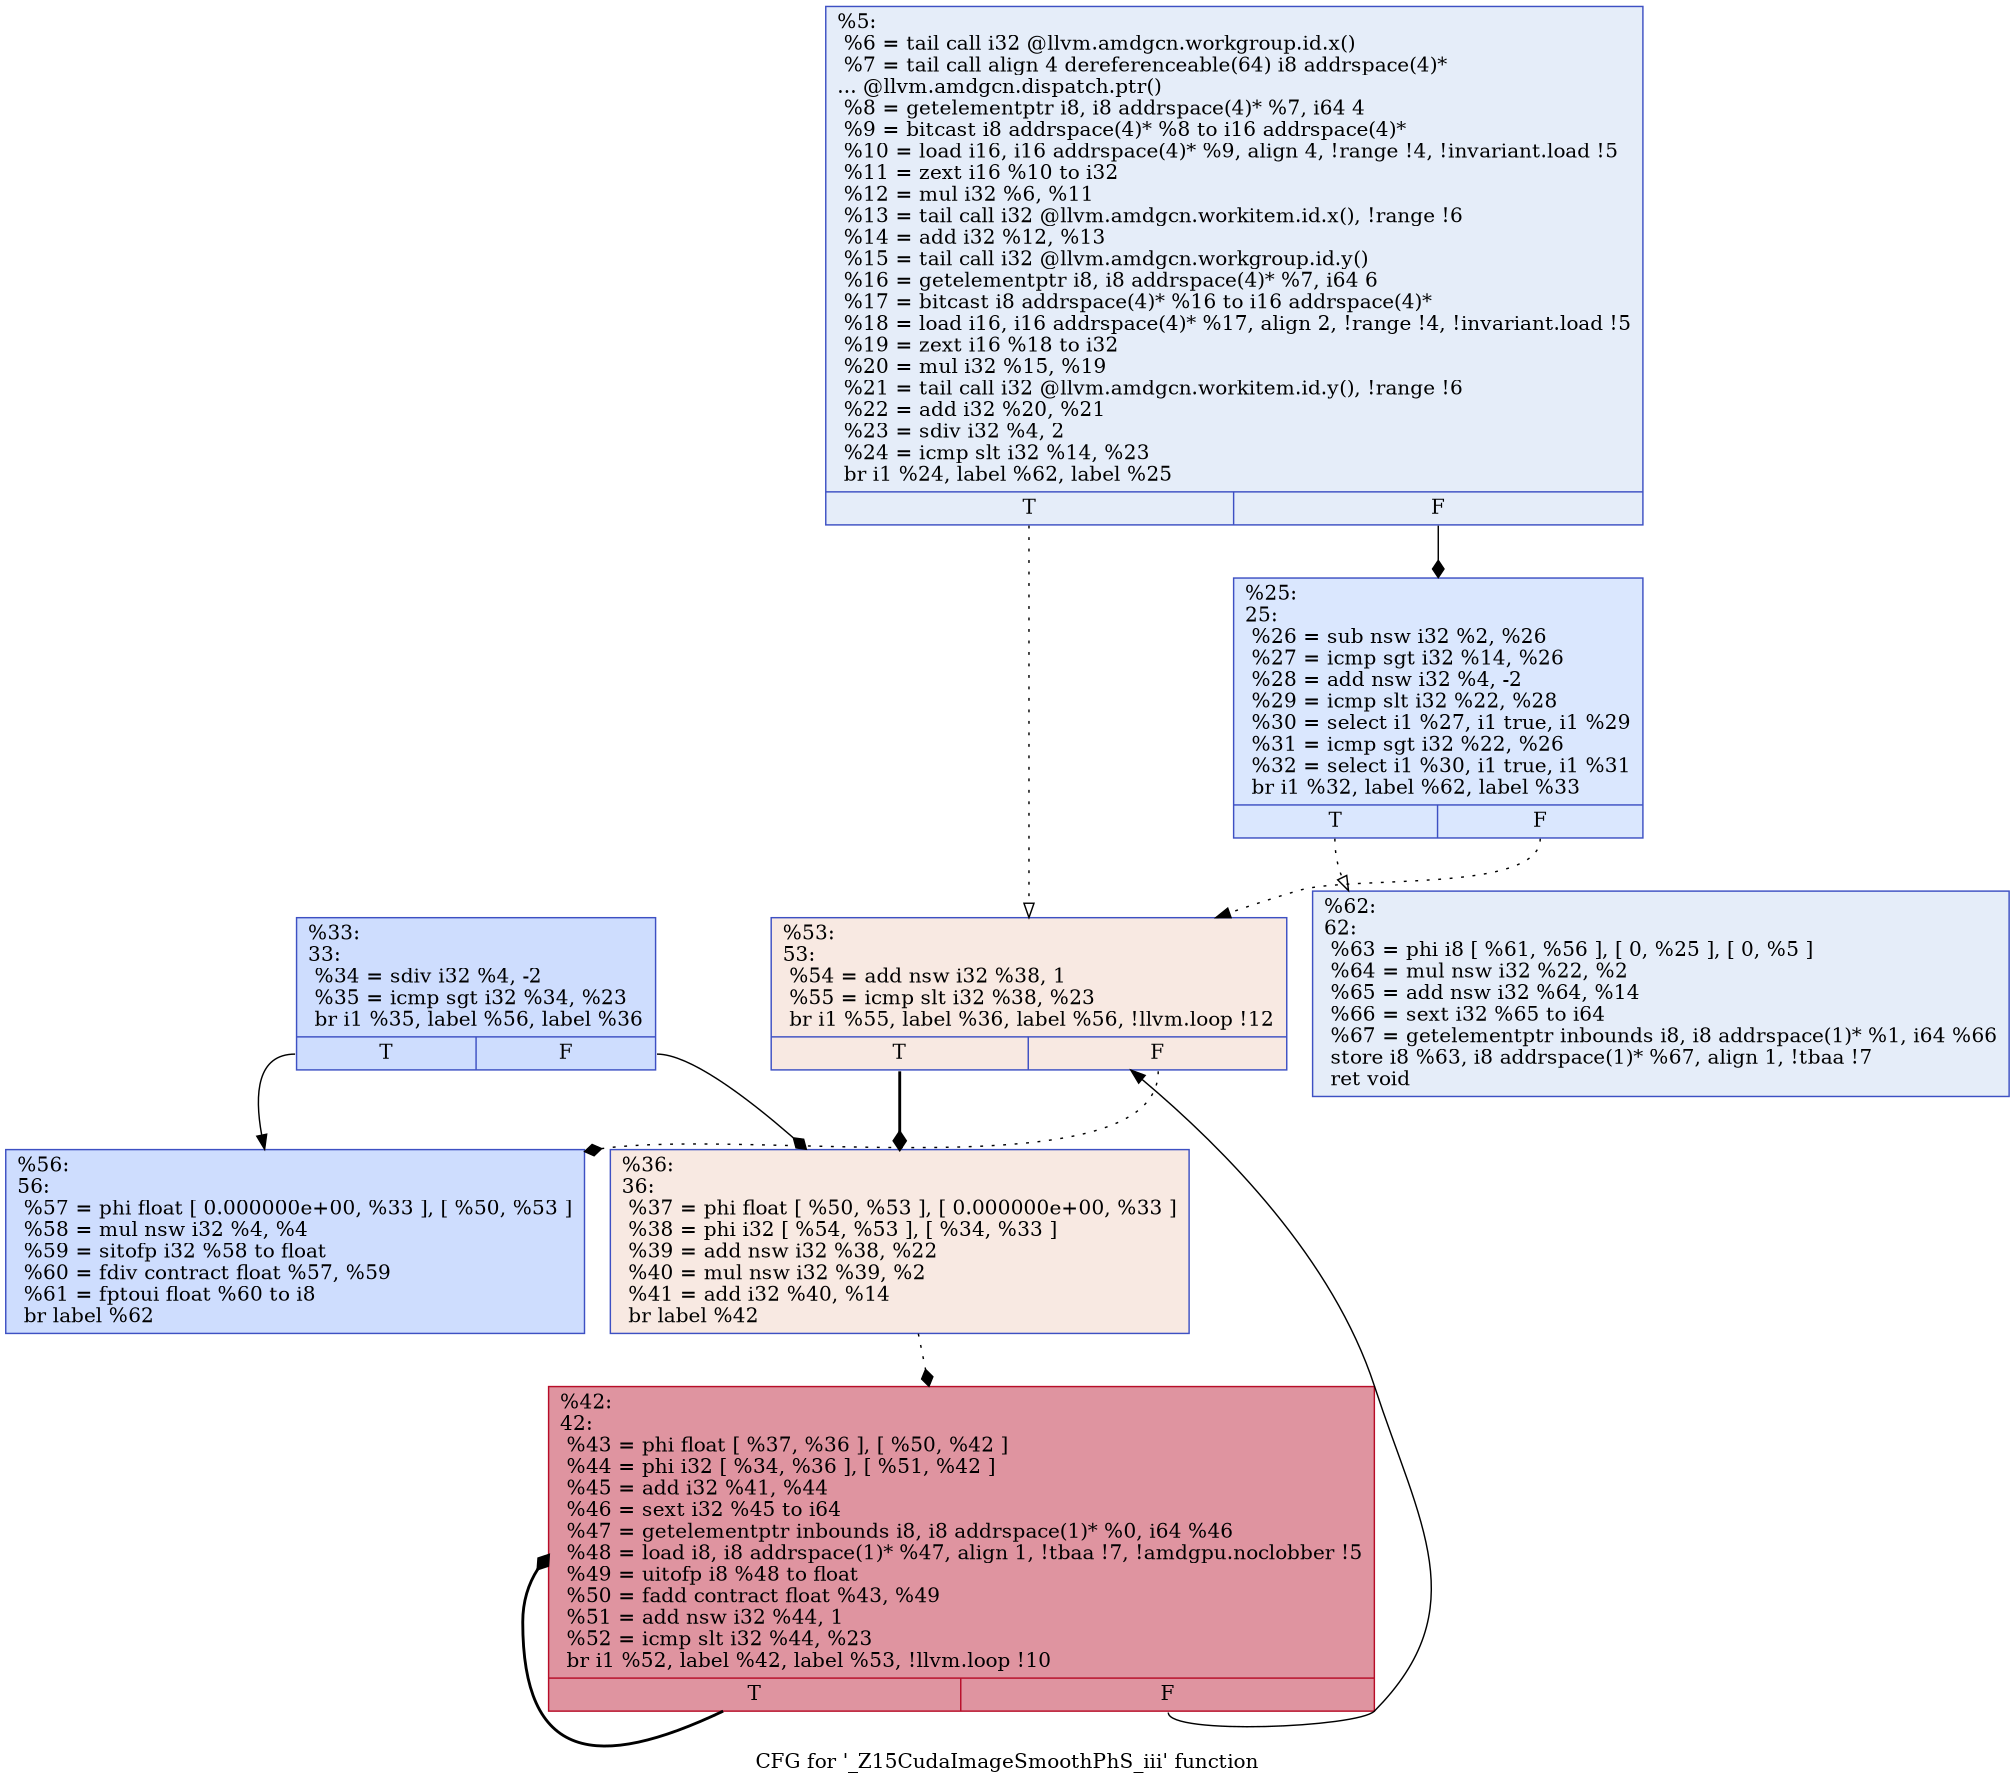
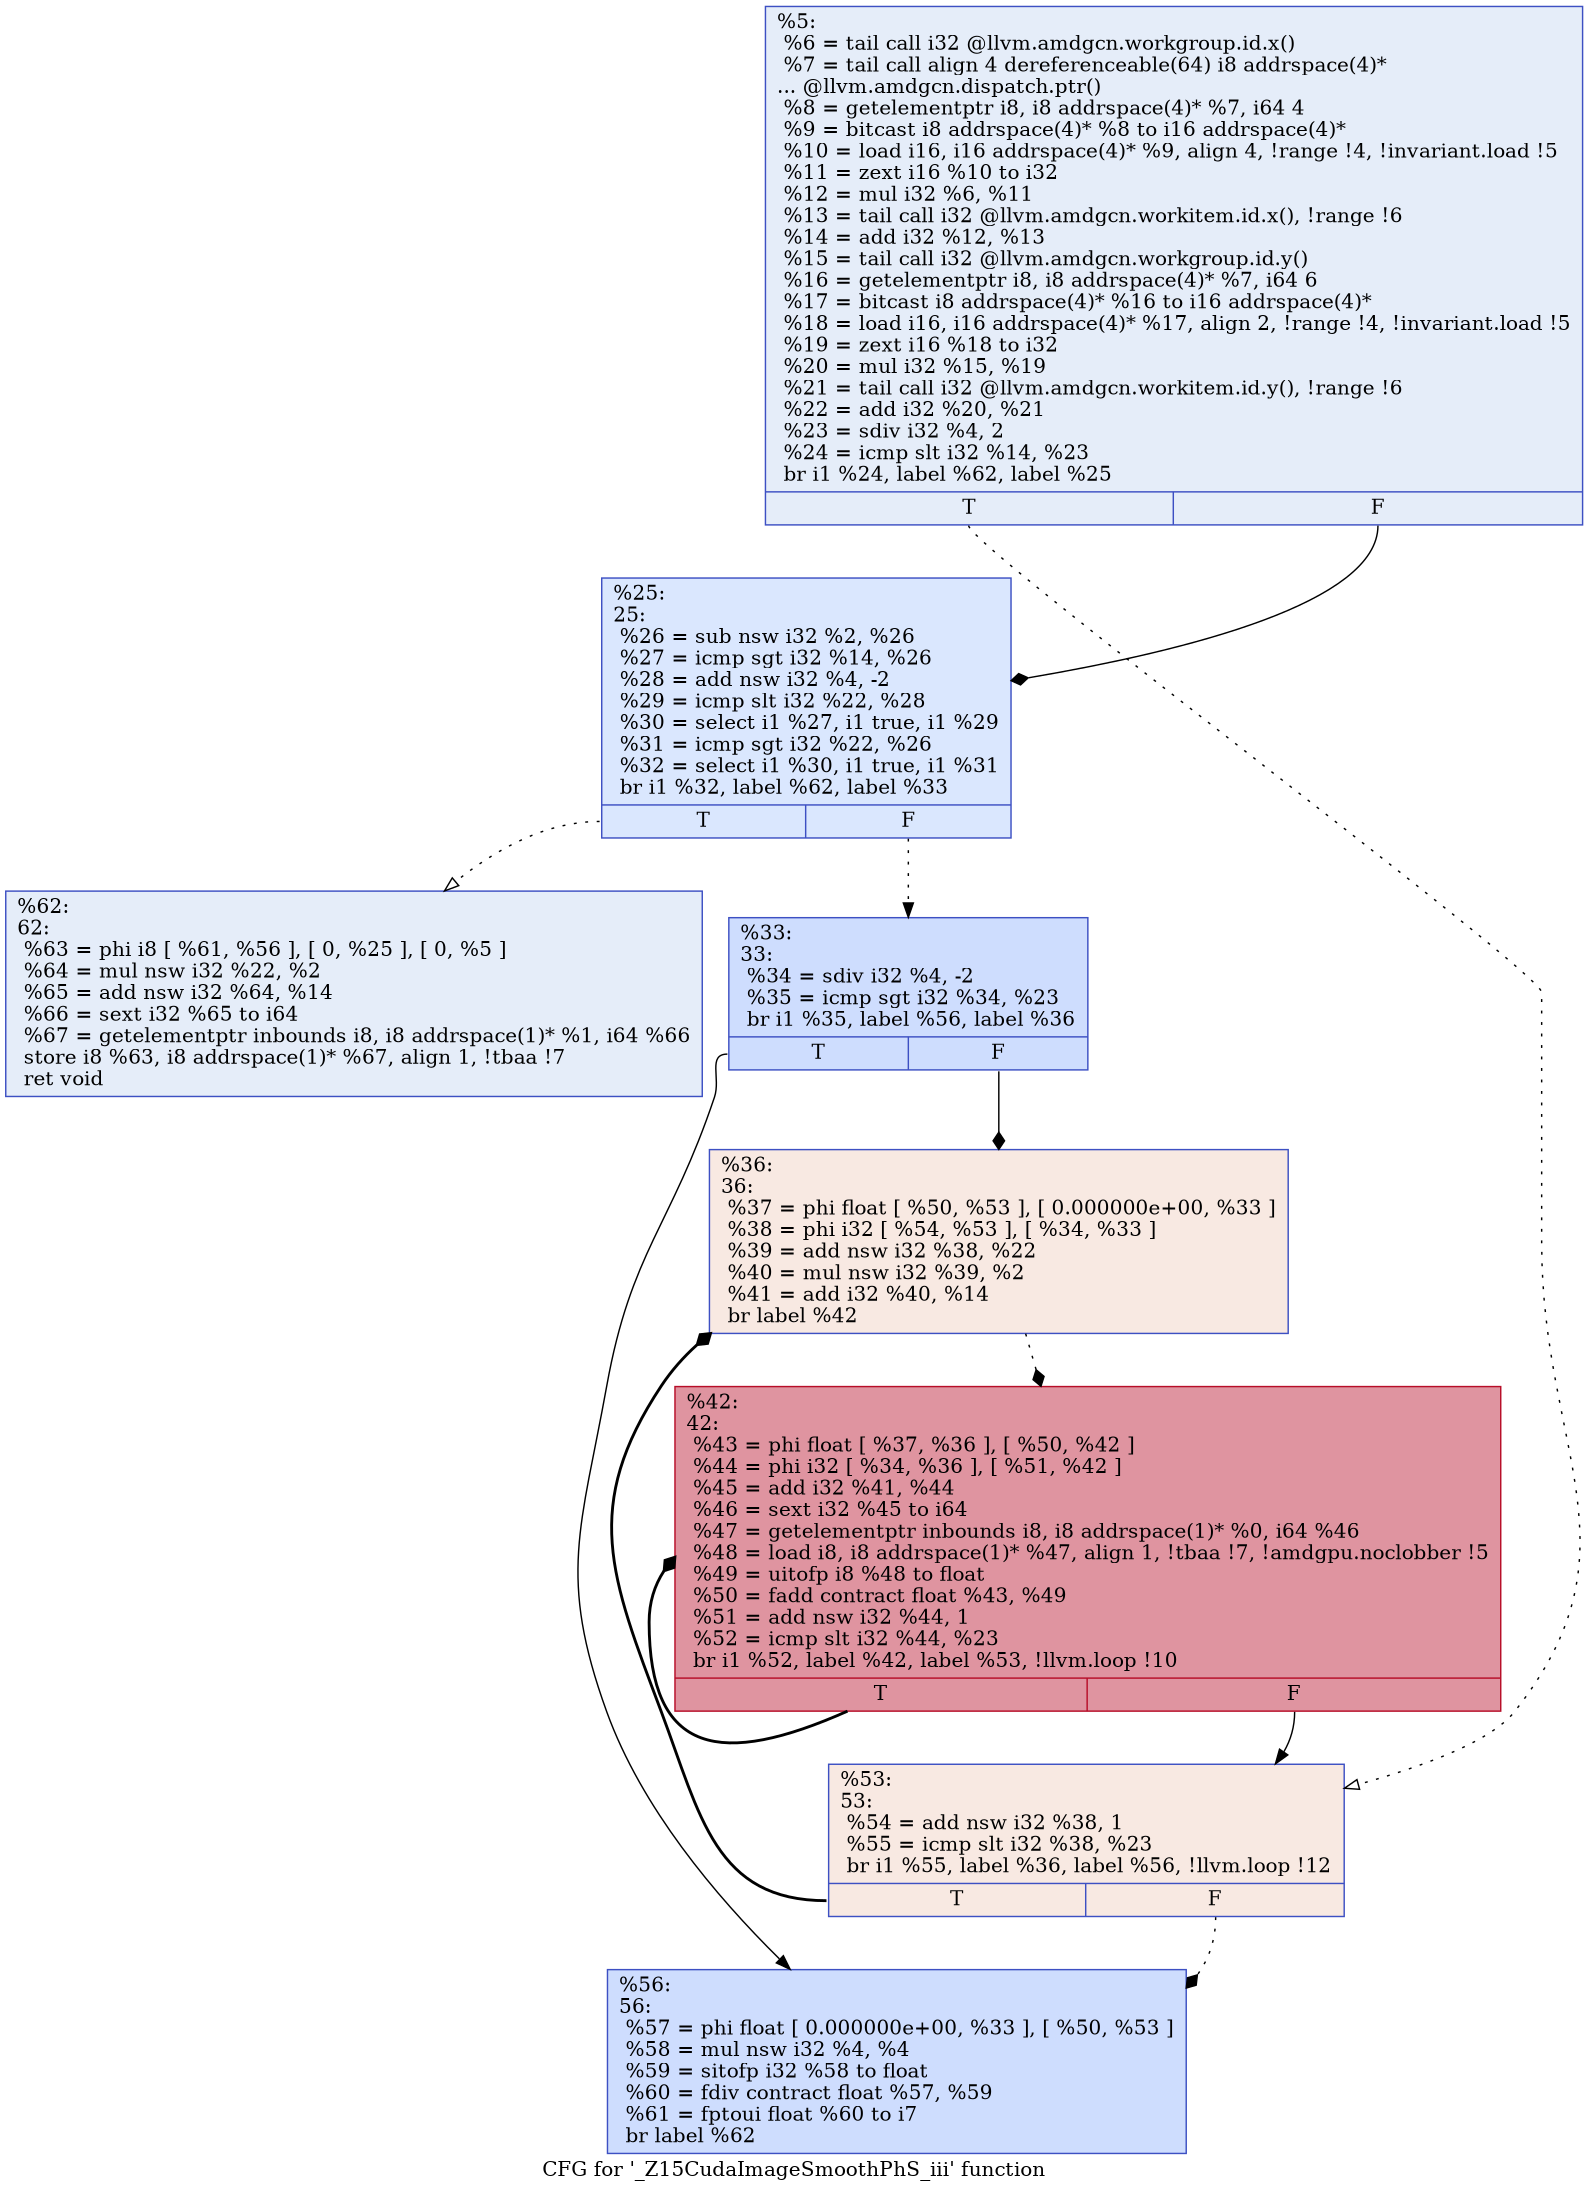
(1390, 882) -> (908, 871)
(167, 1295) -> (768, 2115)
